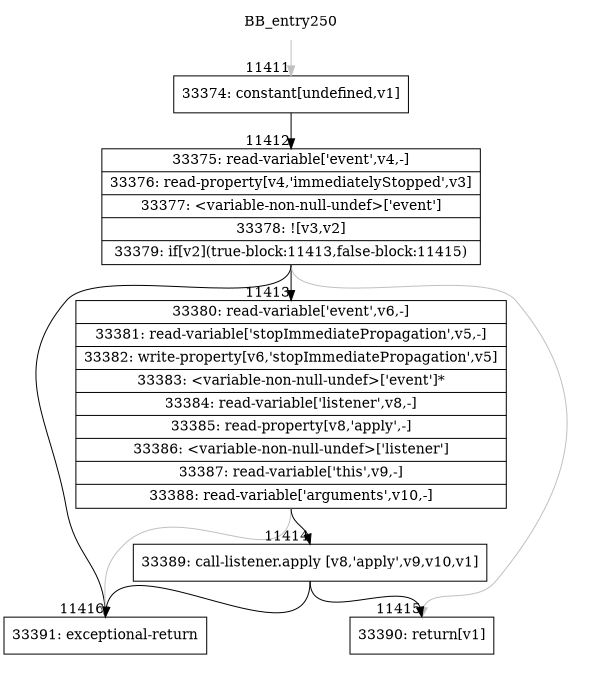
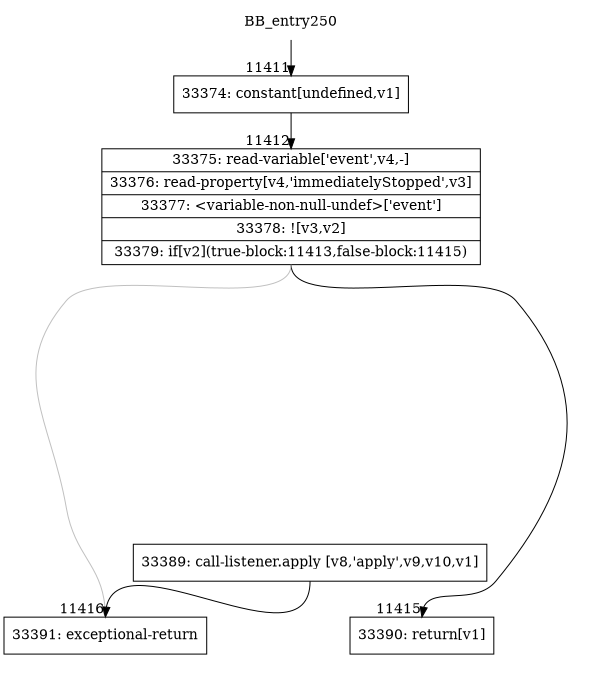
(291, 53) -> (291, 53)
(44, 338) -> (44, 338)
(556, 366) -> (556, 366)
(291, 404) -> none
(361, 600) -> none
